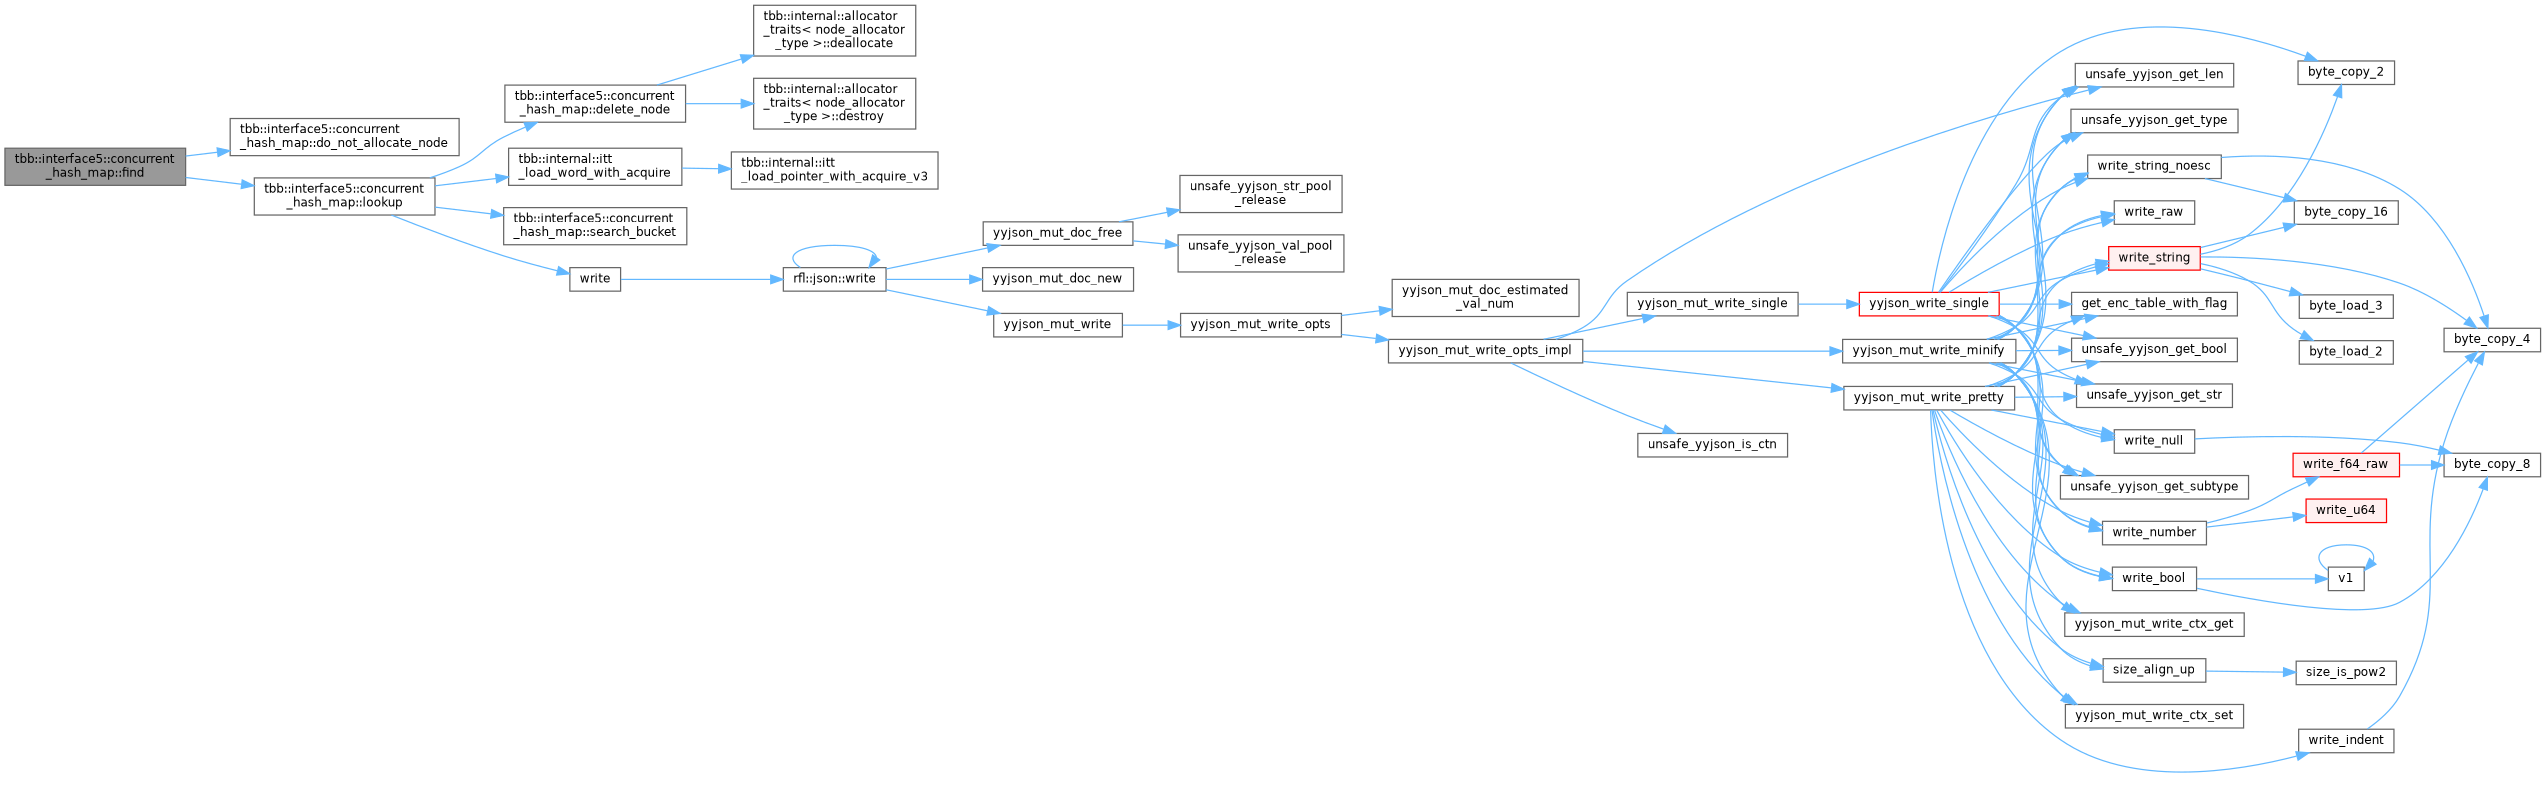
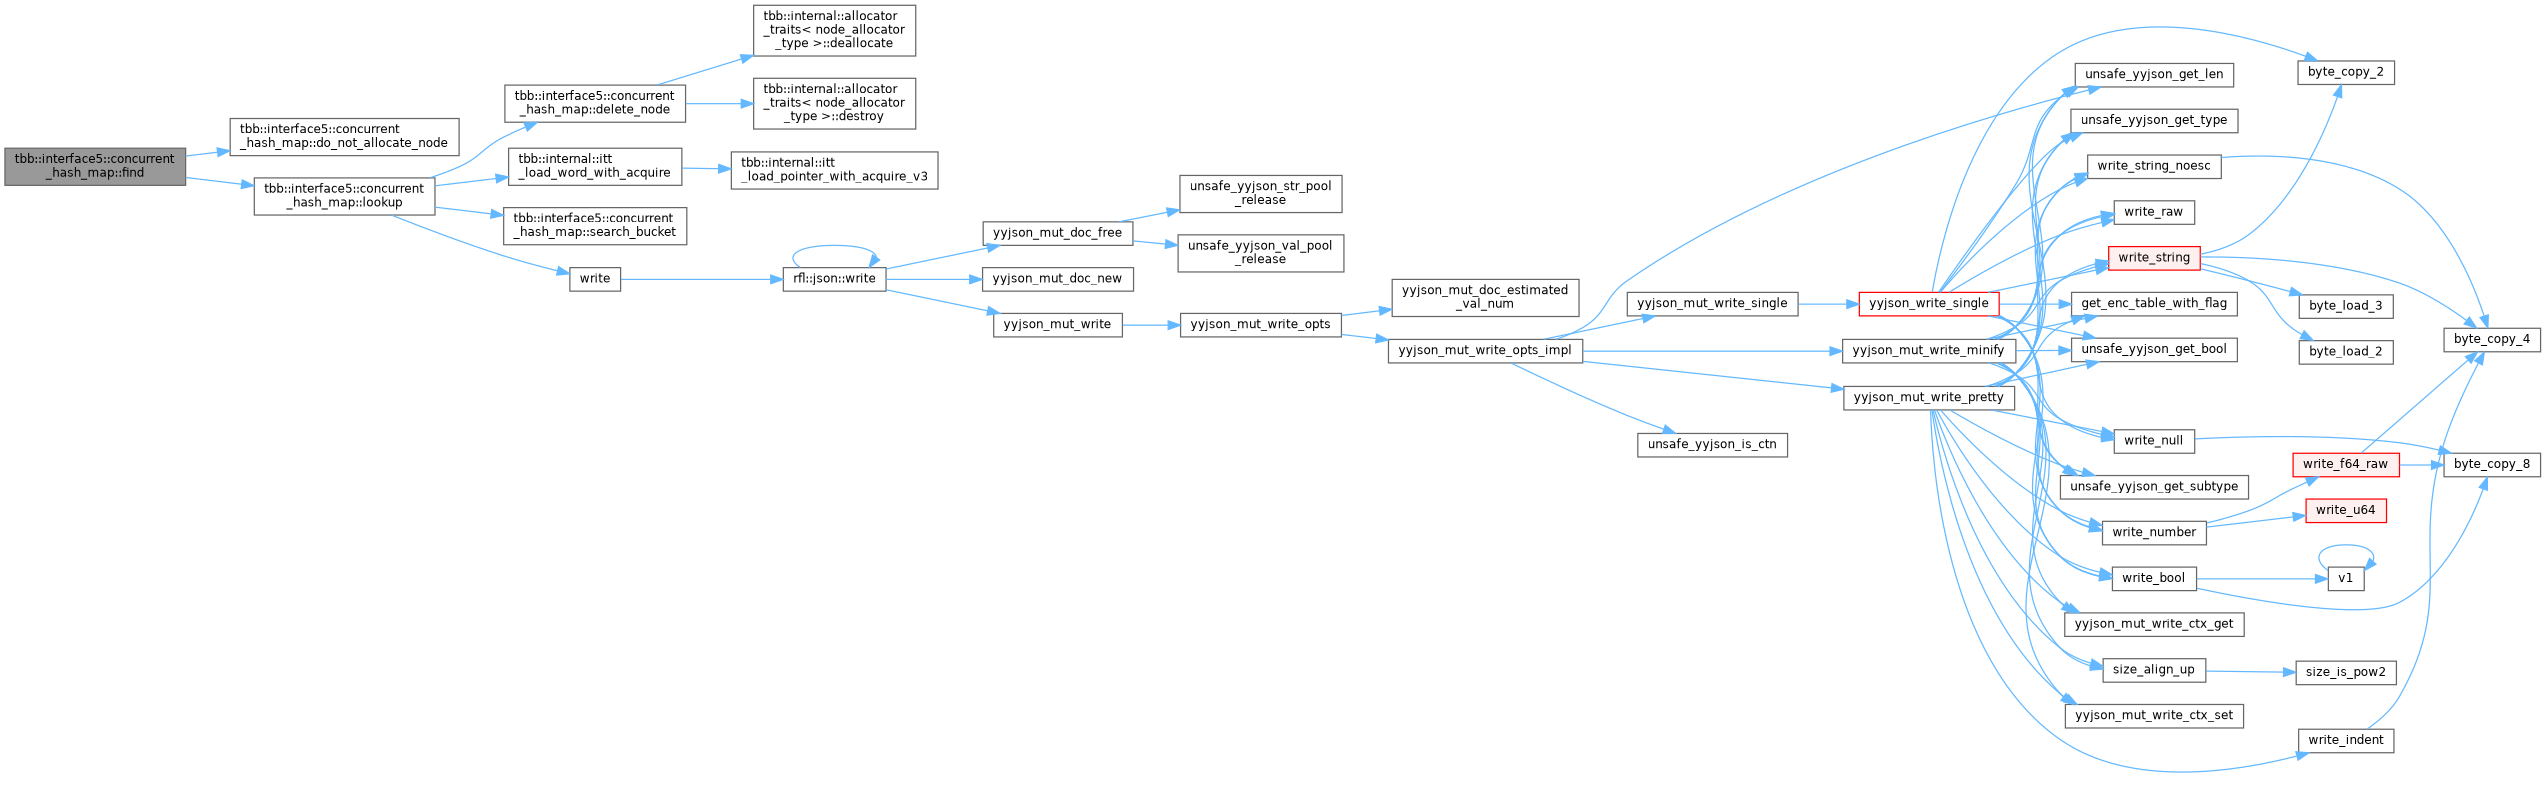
(2346, 213) -> none
(2154, 396) -> none
